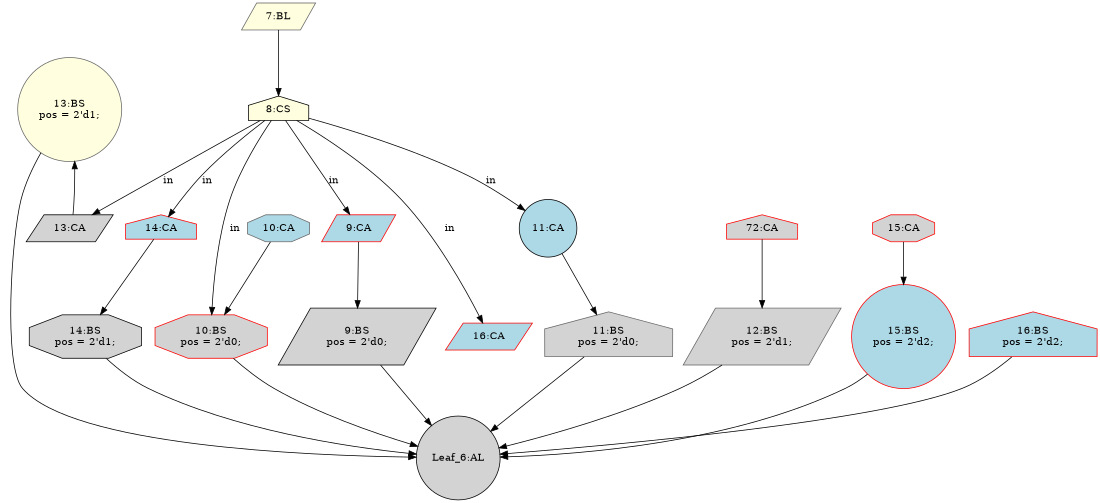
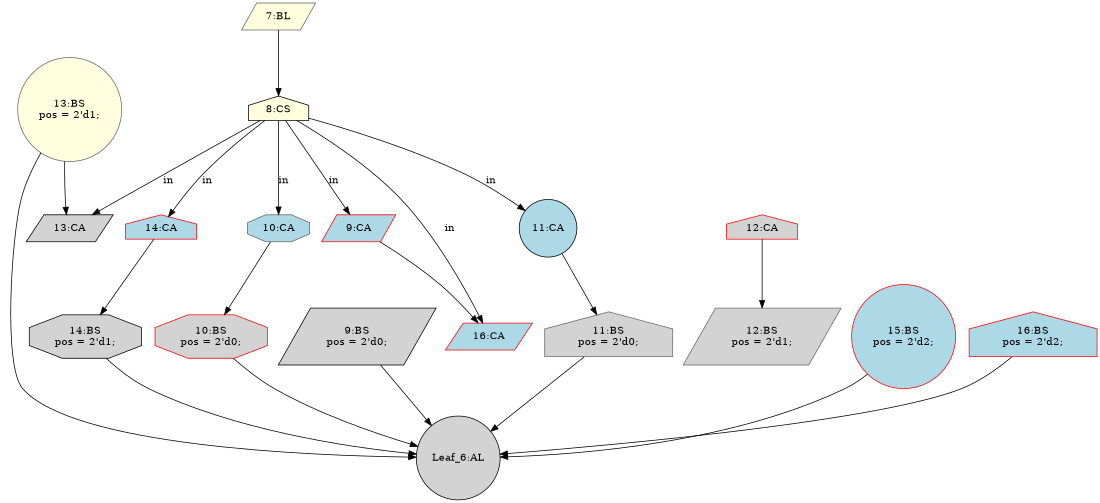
(74, 192) -> (65, 184)
(227, 209) -> (279, 164)
(762, 228) -> (762, 228)
(904, 228) -> none
(358, 271) -> (429, 276)
(617, 413) -> none
